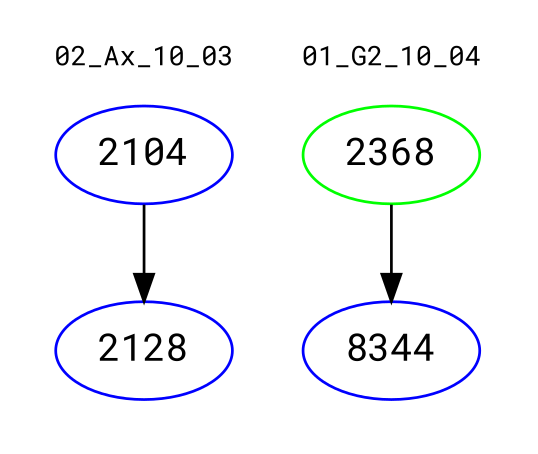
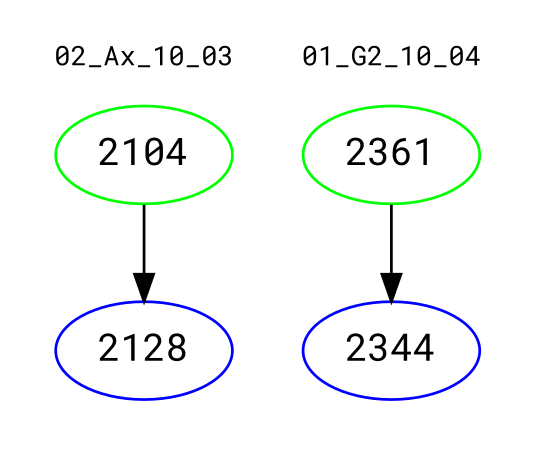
(144, 155) -> (144, 155)
(391, 155) -> (391, 155)
(391, 351) -> (391, 351)
